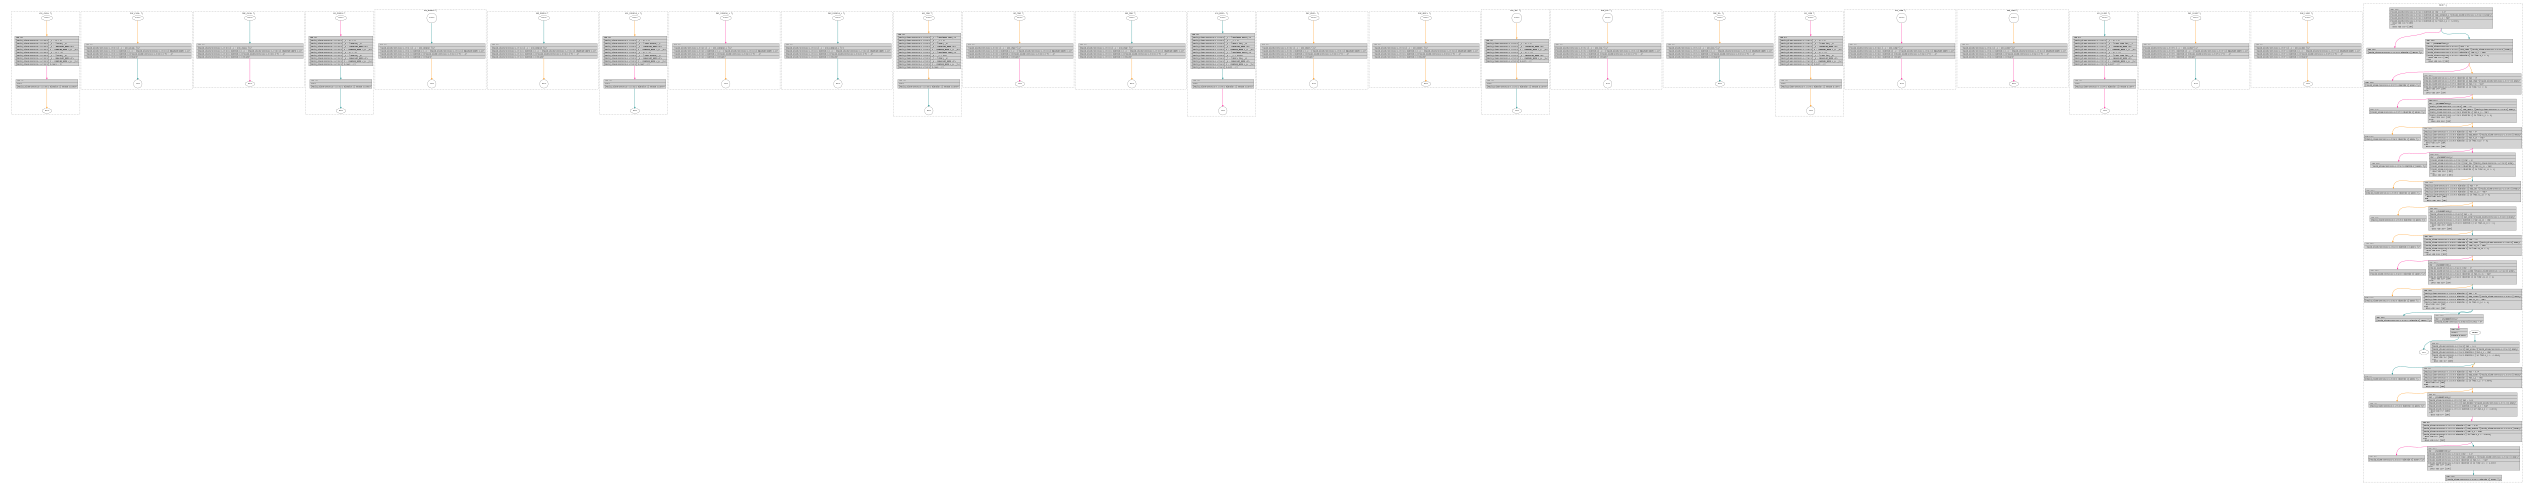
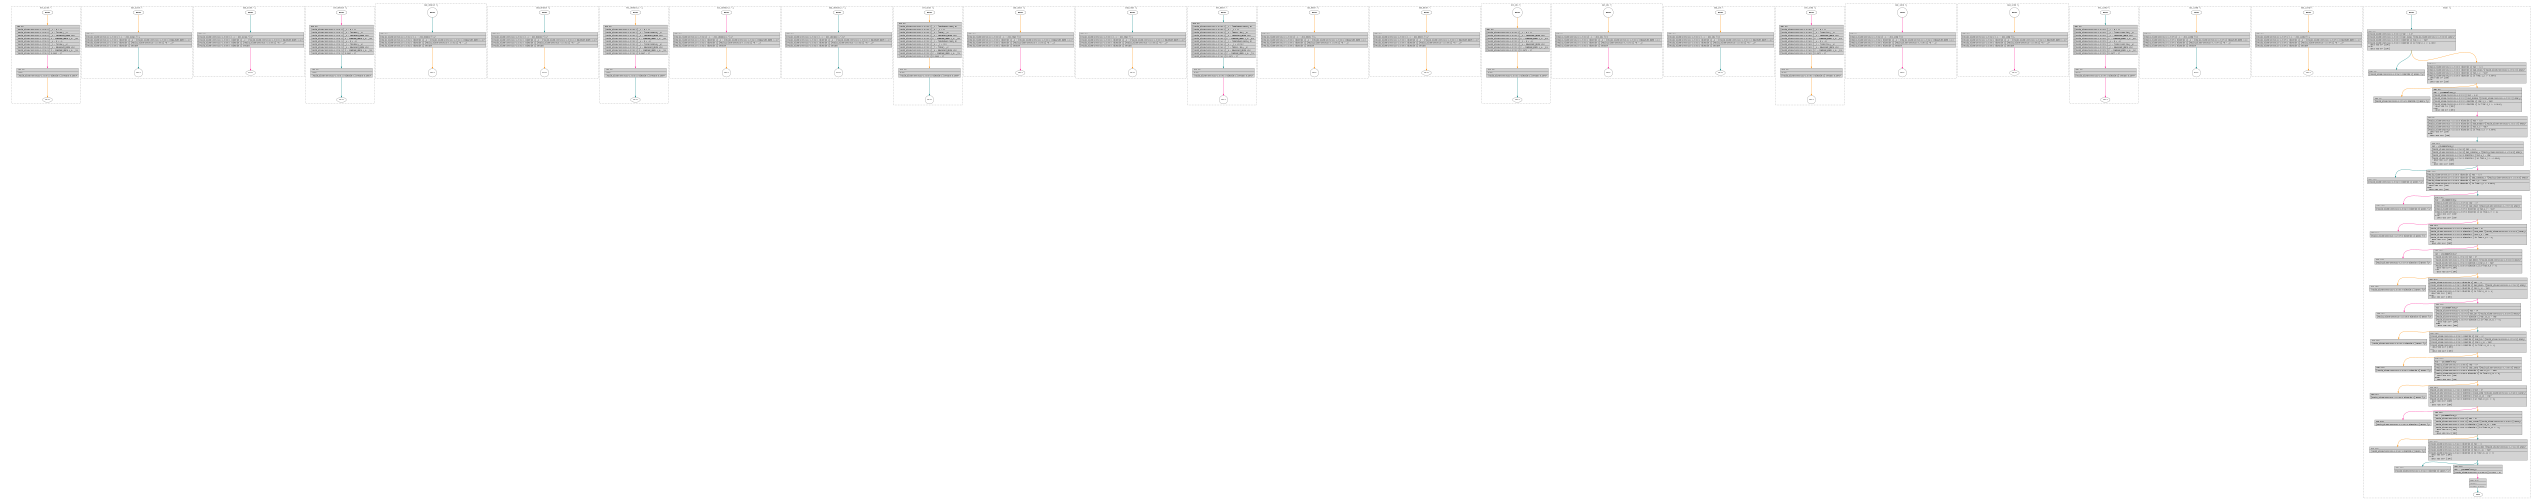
none -> (2477, 167)
(2472, 232) -> (2478, 383)
(2397, 458) -> none
